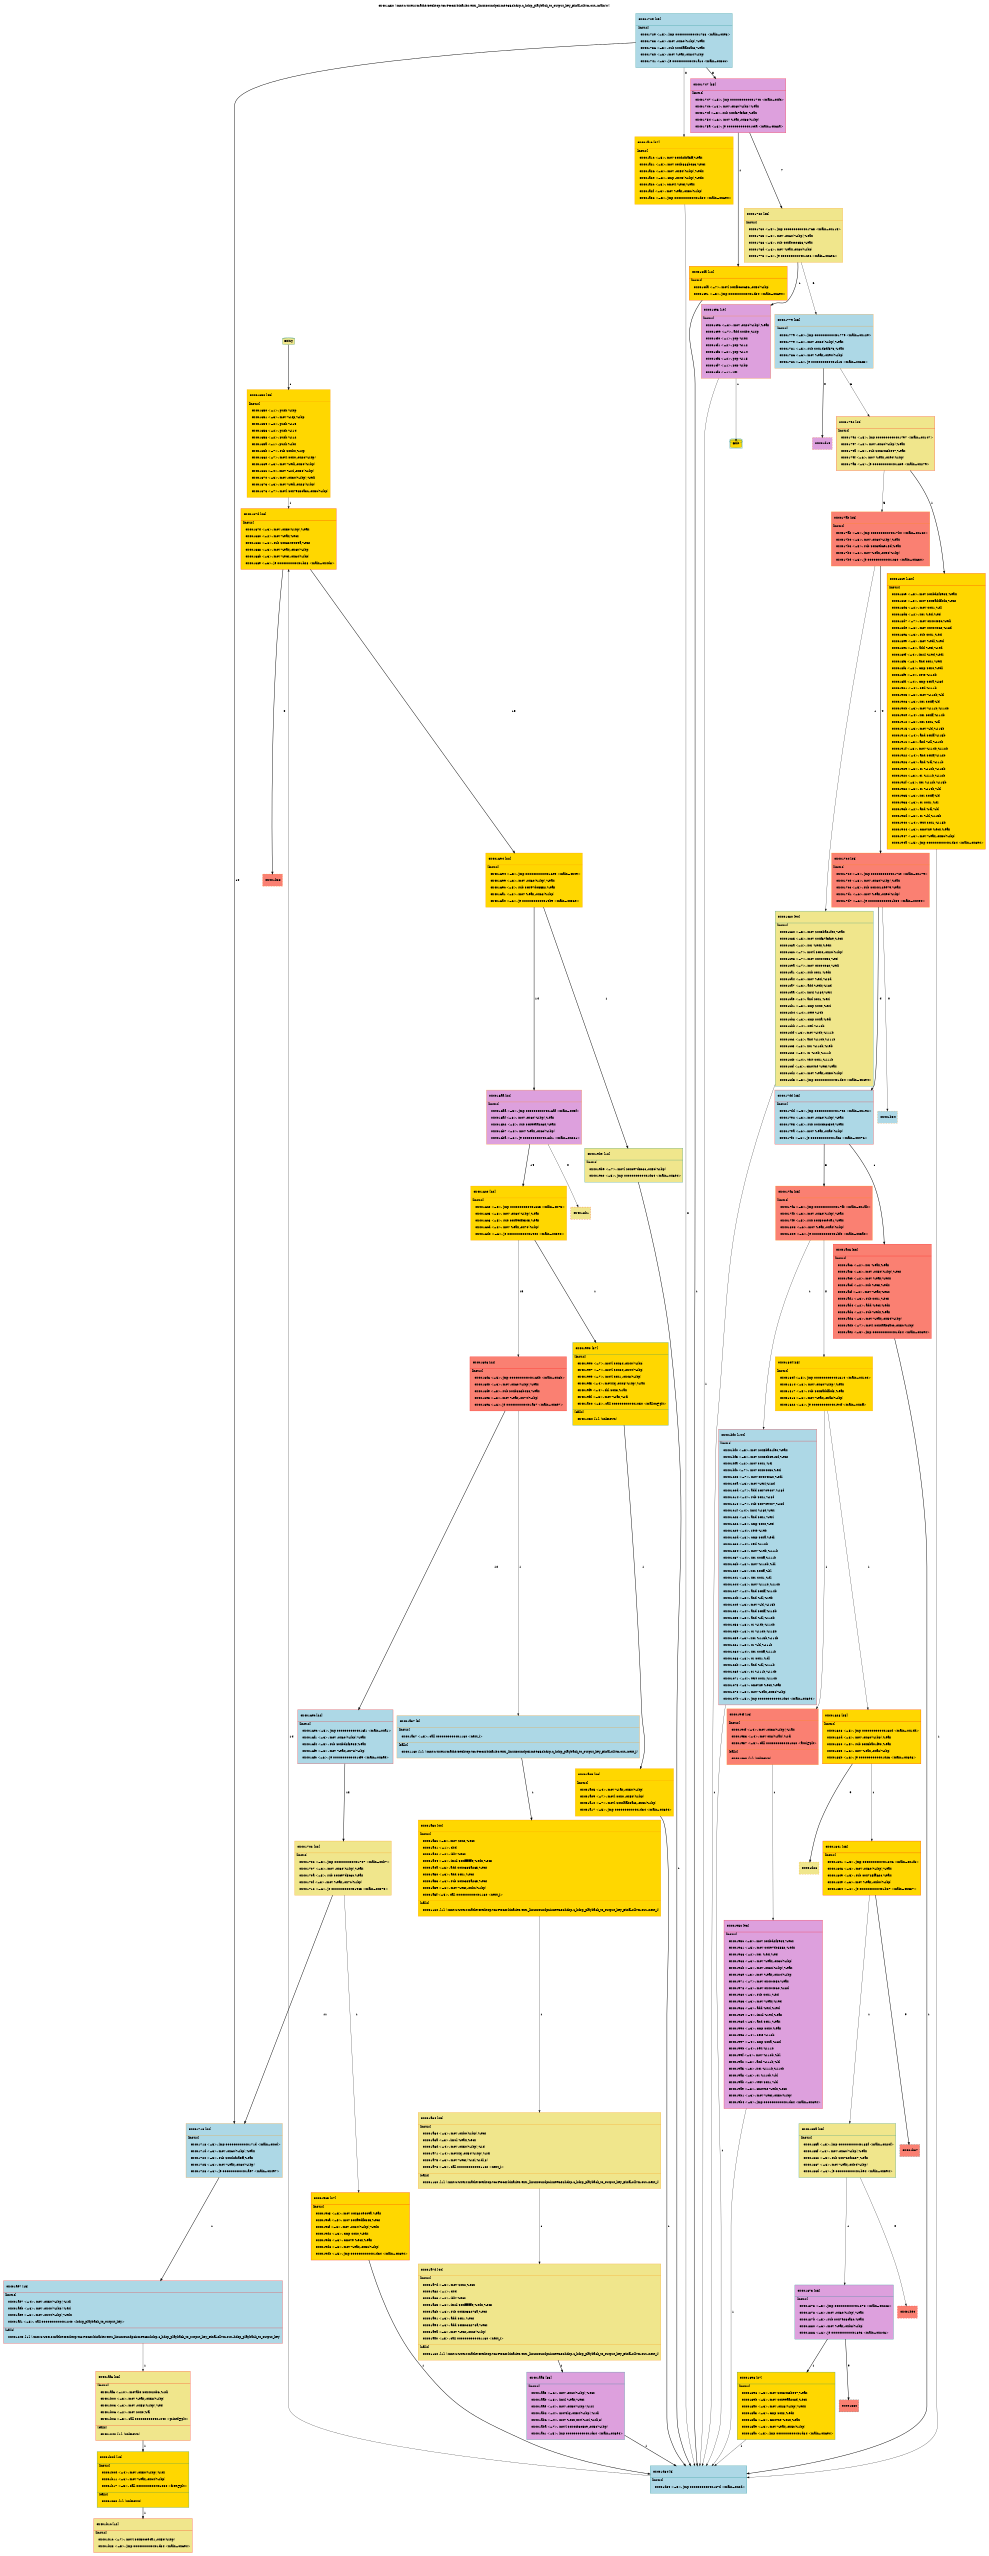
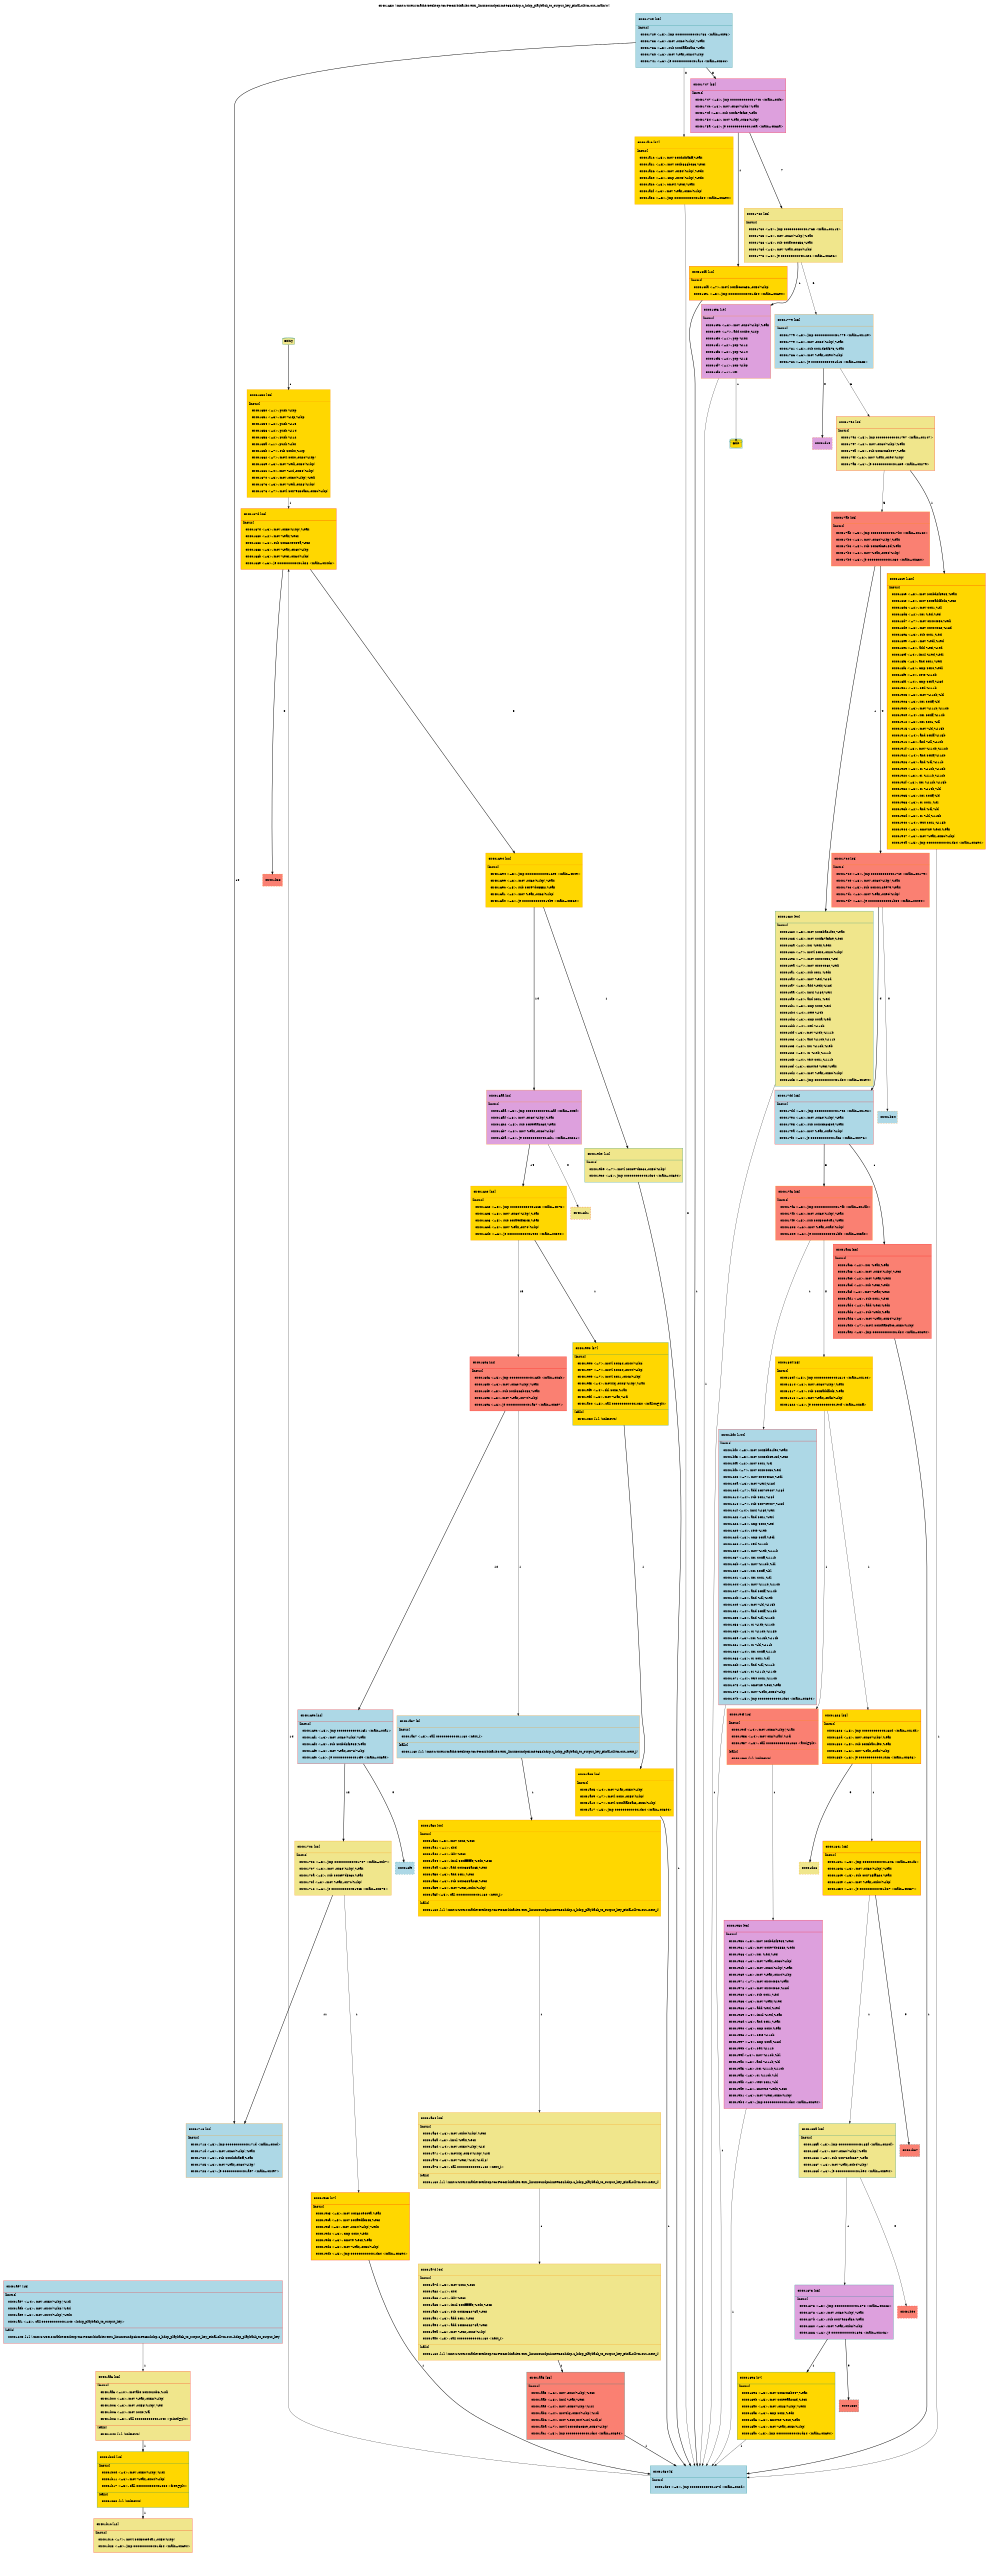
(513, 711) -> (513, 711)
(845, 737) -> (845, 737)
none -> (405, 1868)
(190, 2228) -> none
(576, 2406) -> (576, 2406)
